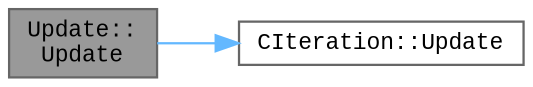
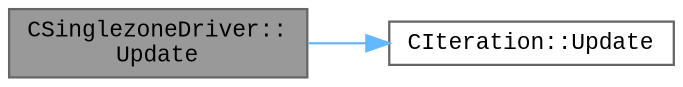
(83, 43) -> (158, 43)
